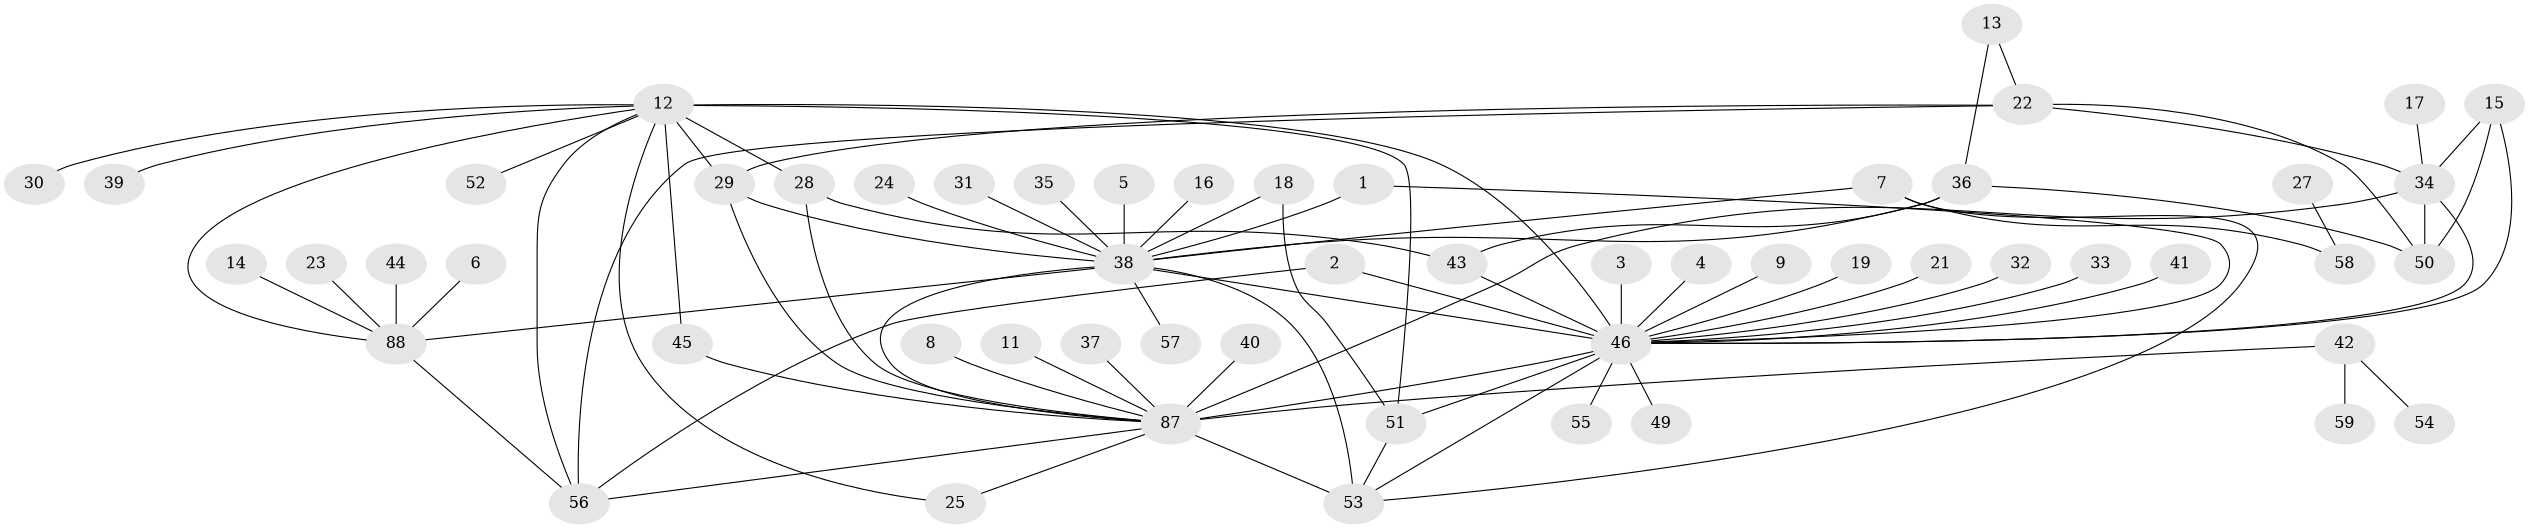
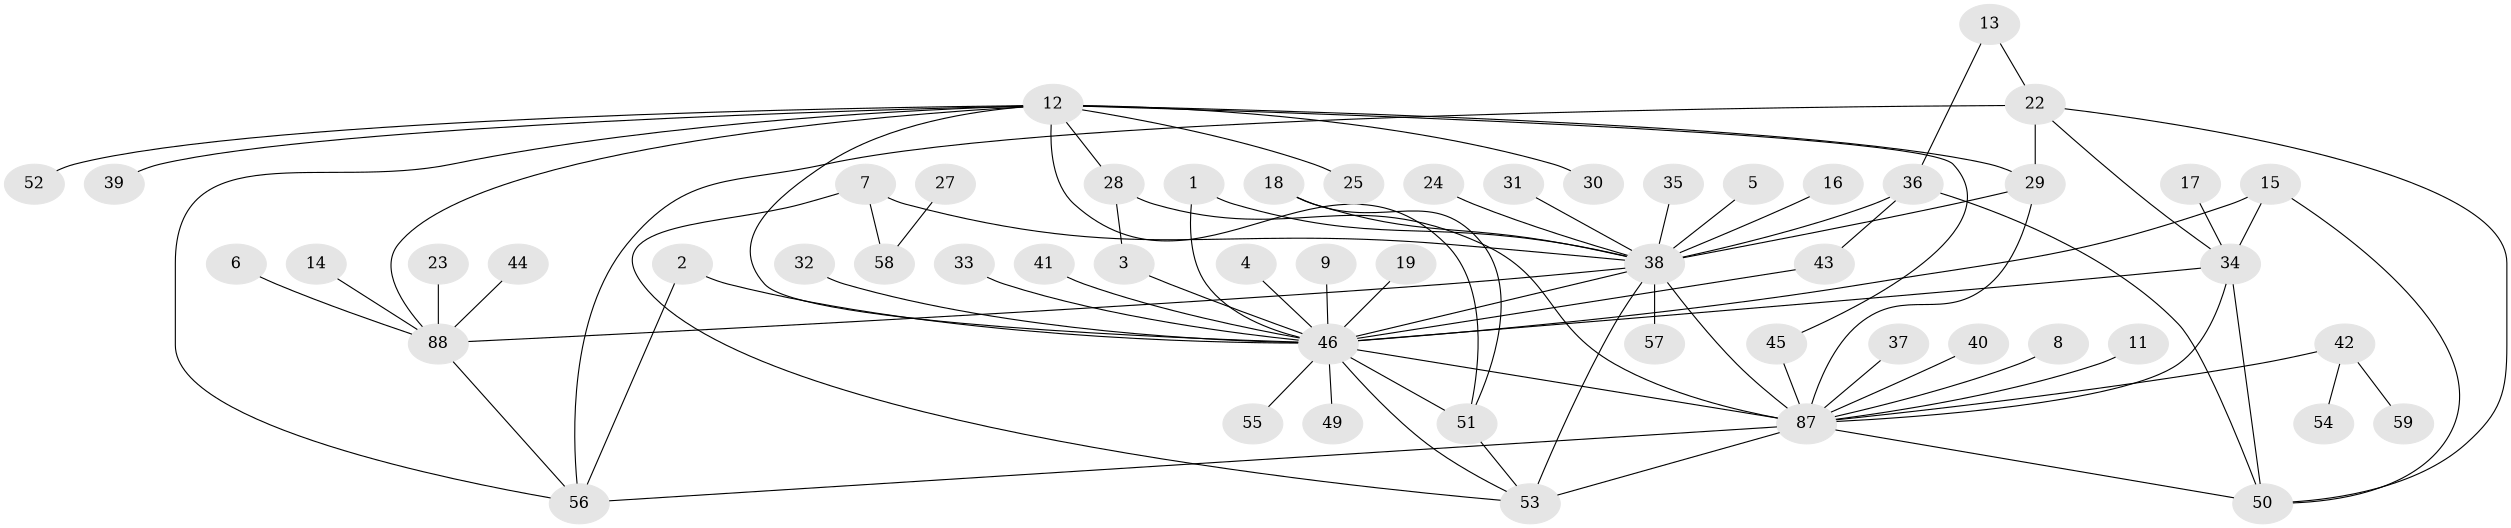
(1112, 233) -> (1119, 224)
(1941, 264) -> none
(1063, 464) -> (2035, 464)
